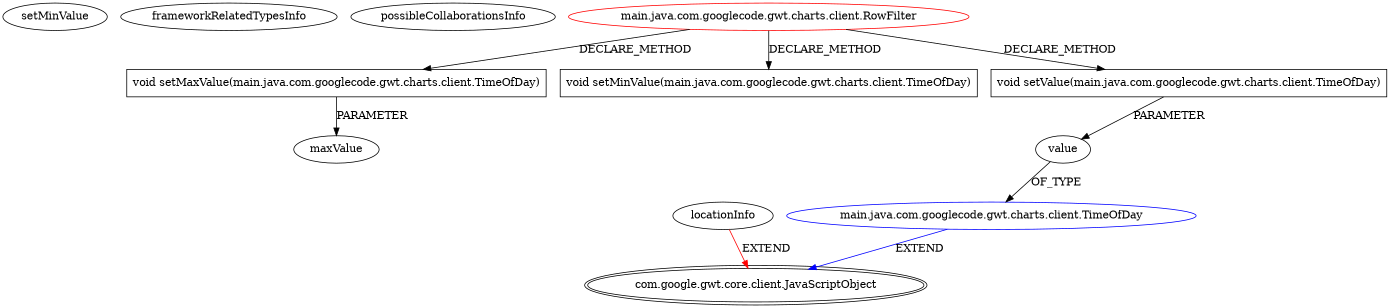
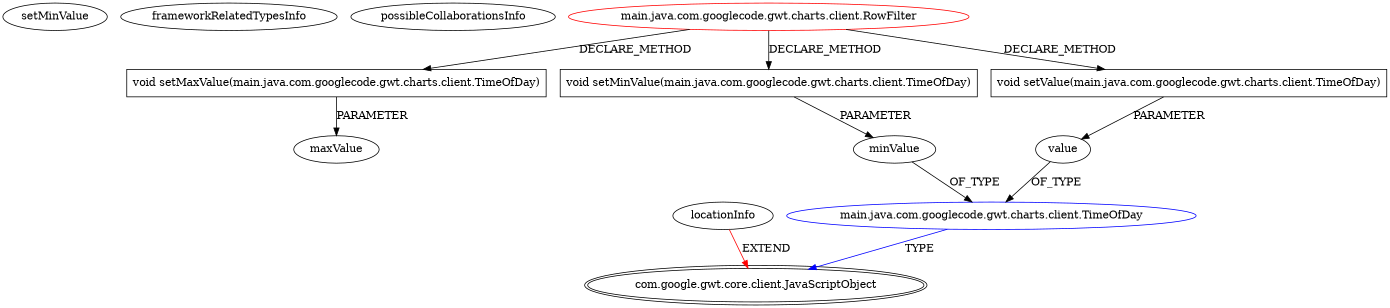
none -> (895, 149)
(920, 249) -> (920, 249)
